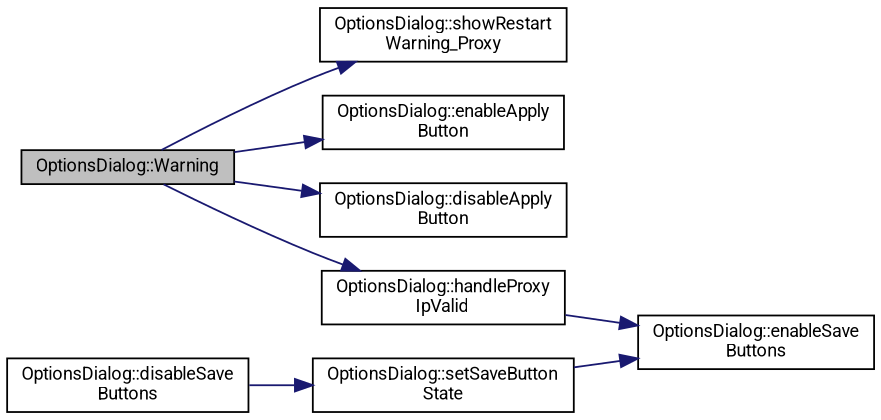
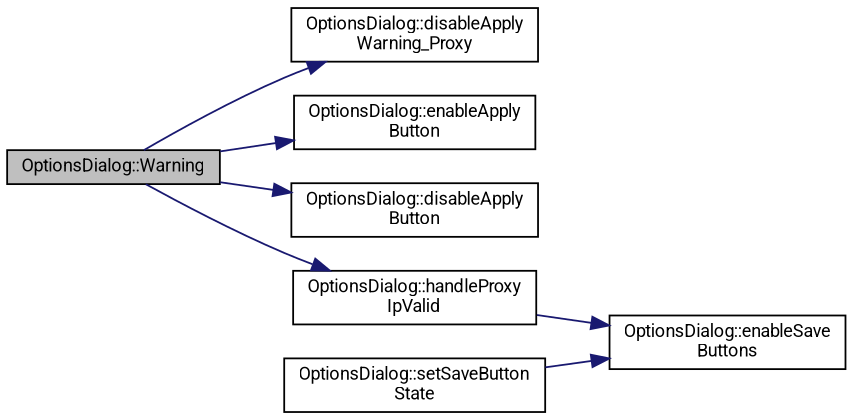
(443, 35) -> (415, 35)
(128, 385) -> none
